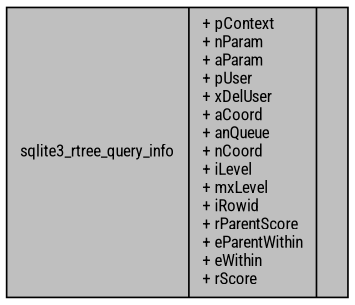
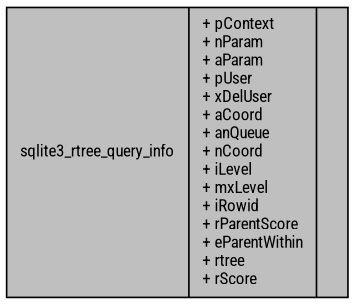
(233, 261) -> (224, 261)
